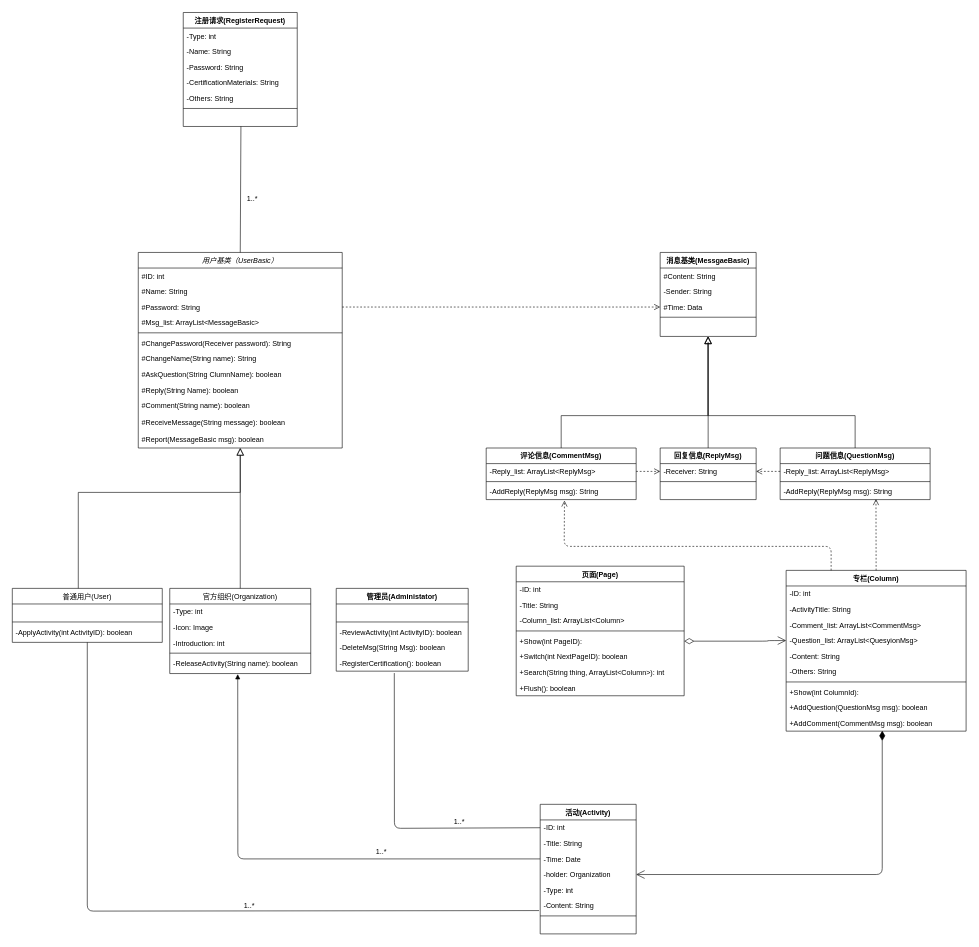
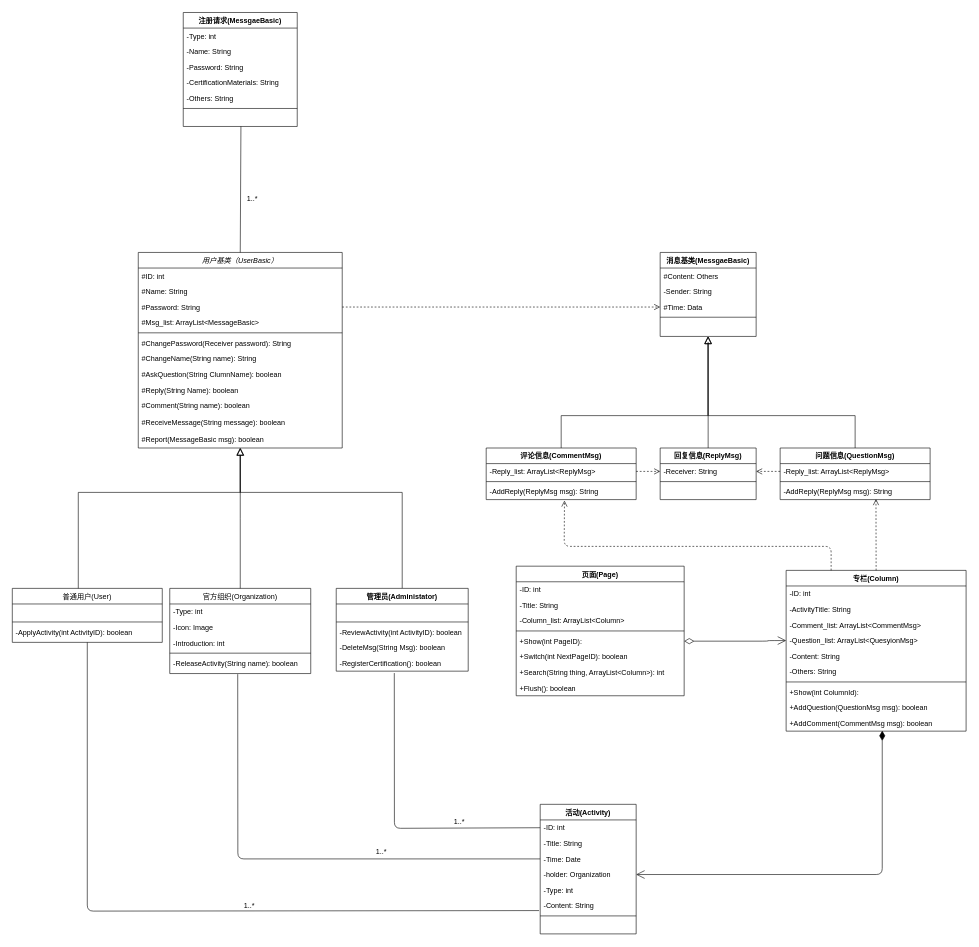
(240, 20) -> (240, 20)
(693, 276) -> (694, 276)
none -> (370, 492)
(238, 680) -> (238, 678)
